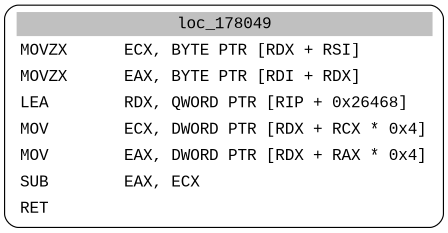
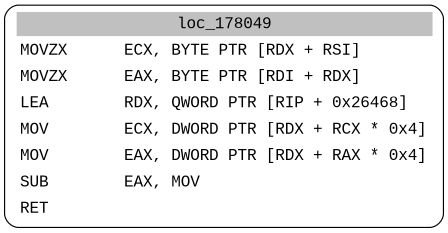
(110, 182) -> (110, 182)
